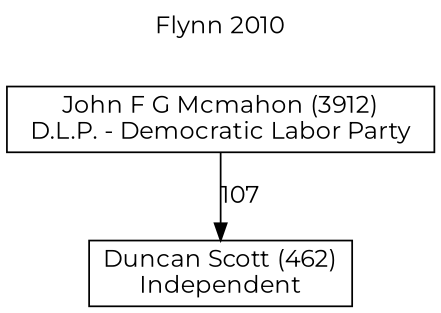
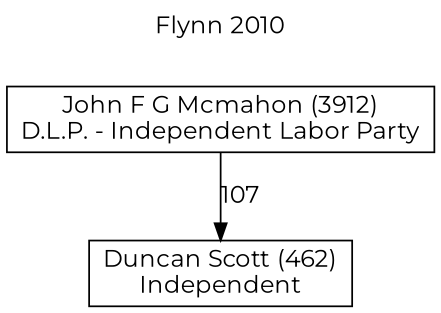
(221, 119) -> (221, 119)
